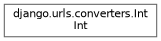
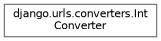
(81, 21) -> (81, 21)
